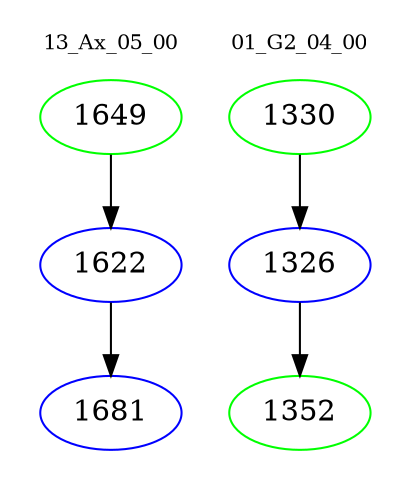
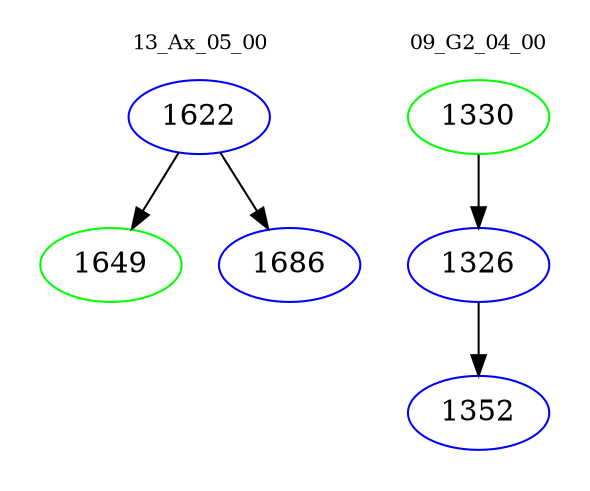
(300, 44) -> (479, 44)
(111, 181) -> (161, 182)
(111, 413) -> (290, 265)
(300, 413) -> (479, 413)
